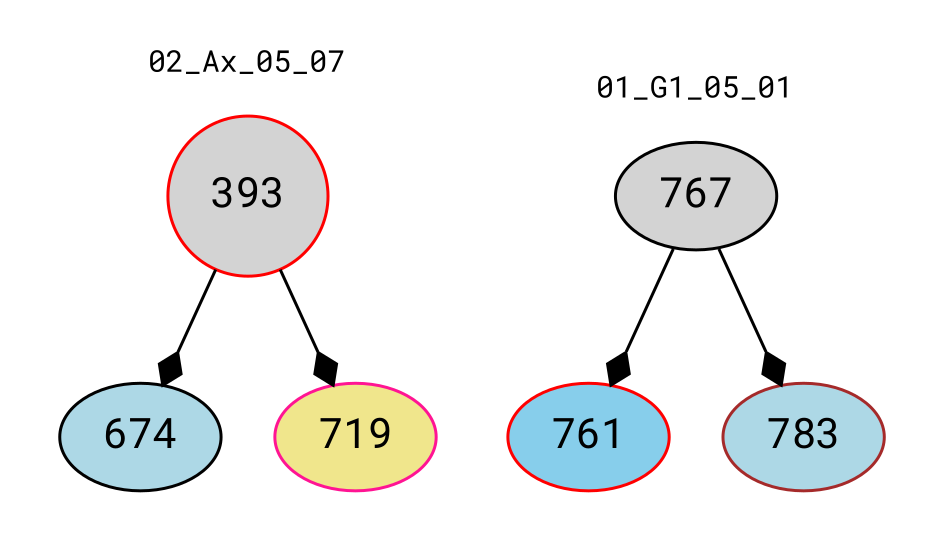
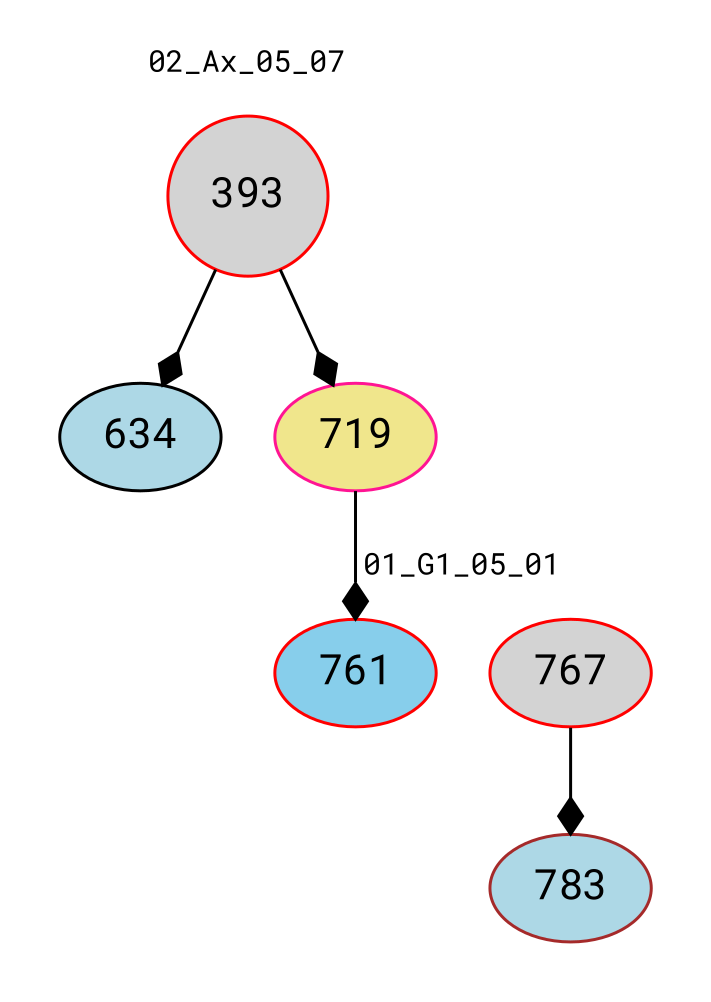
(696, 196) -> (571, 673)
(650, 300) -> (356, 557)
(140, 437) -> (140, 437)
